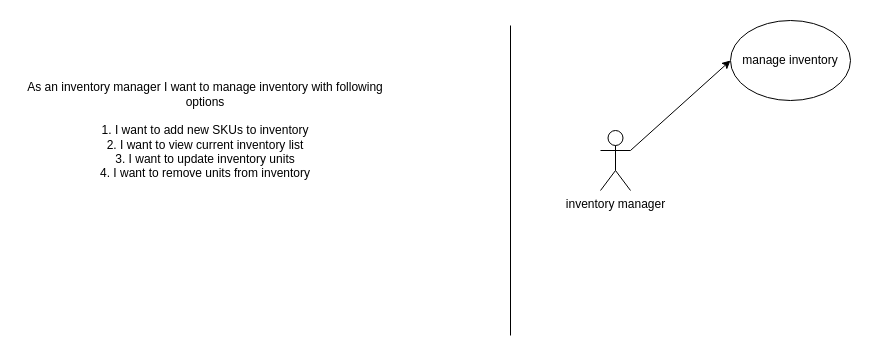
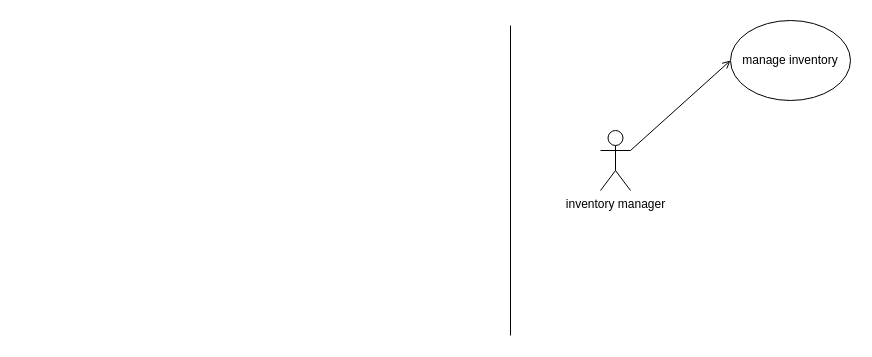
(724, 66) -> (726, 65)
(206, 131) -> none
